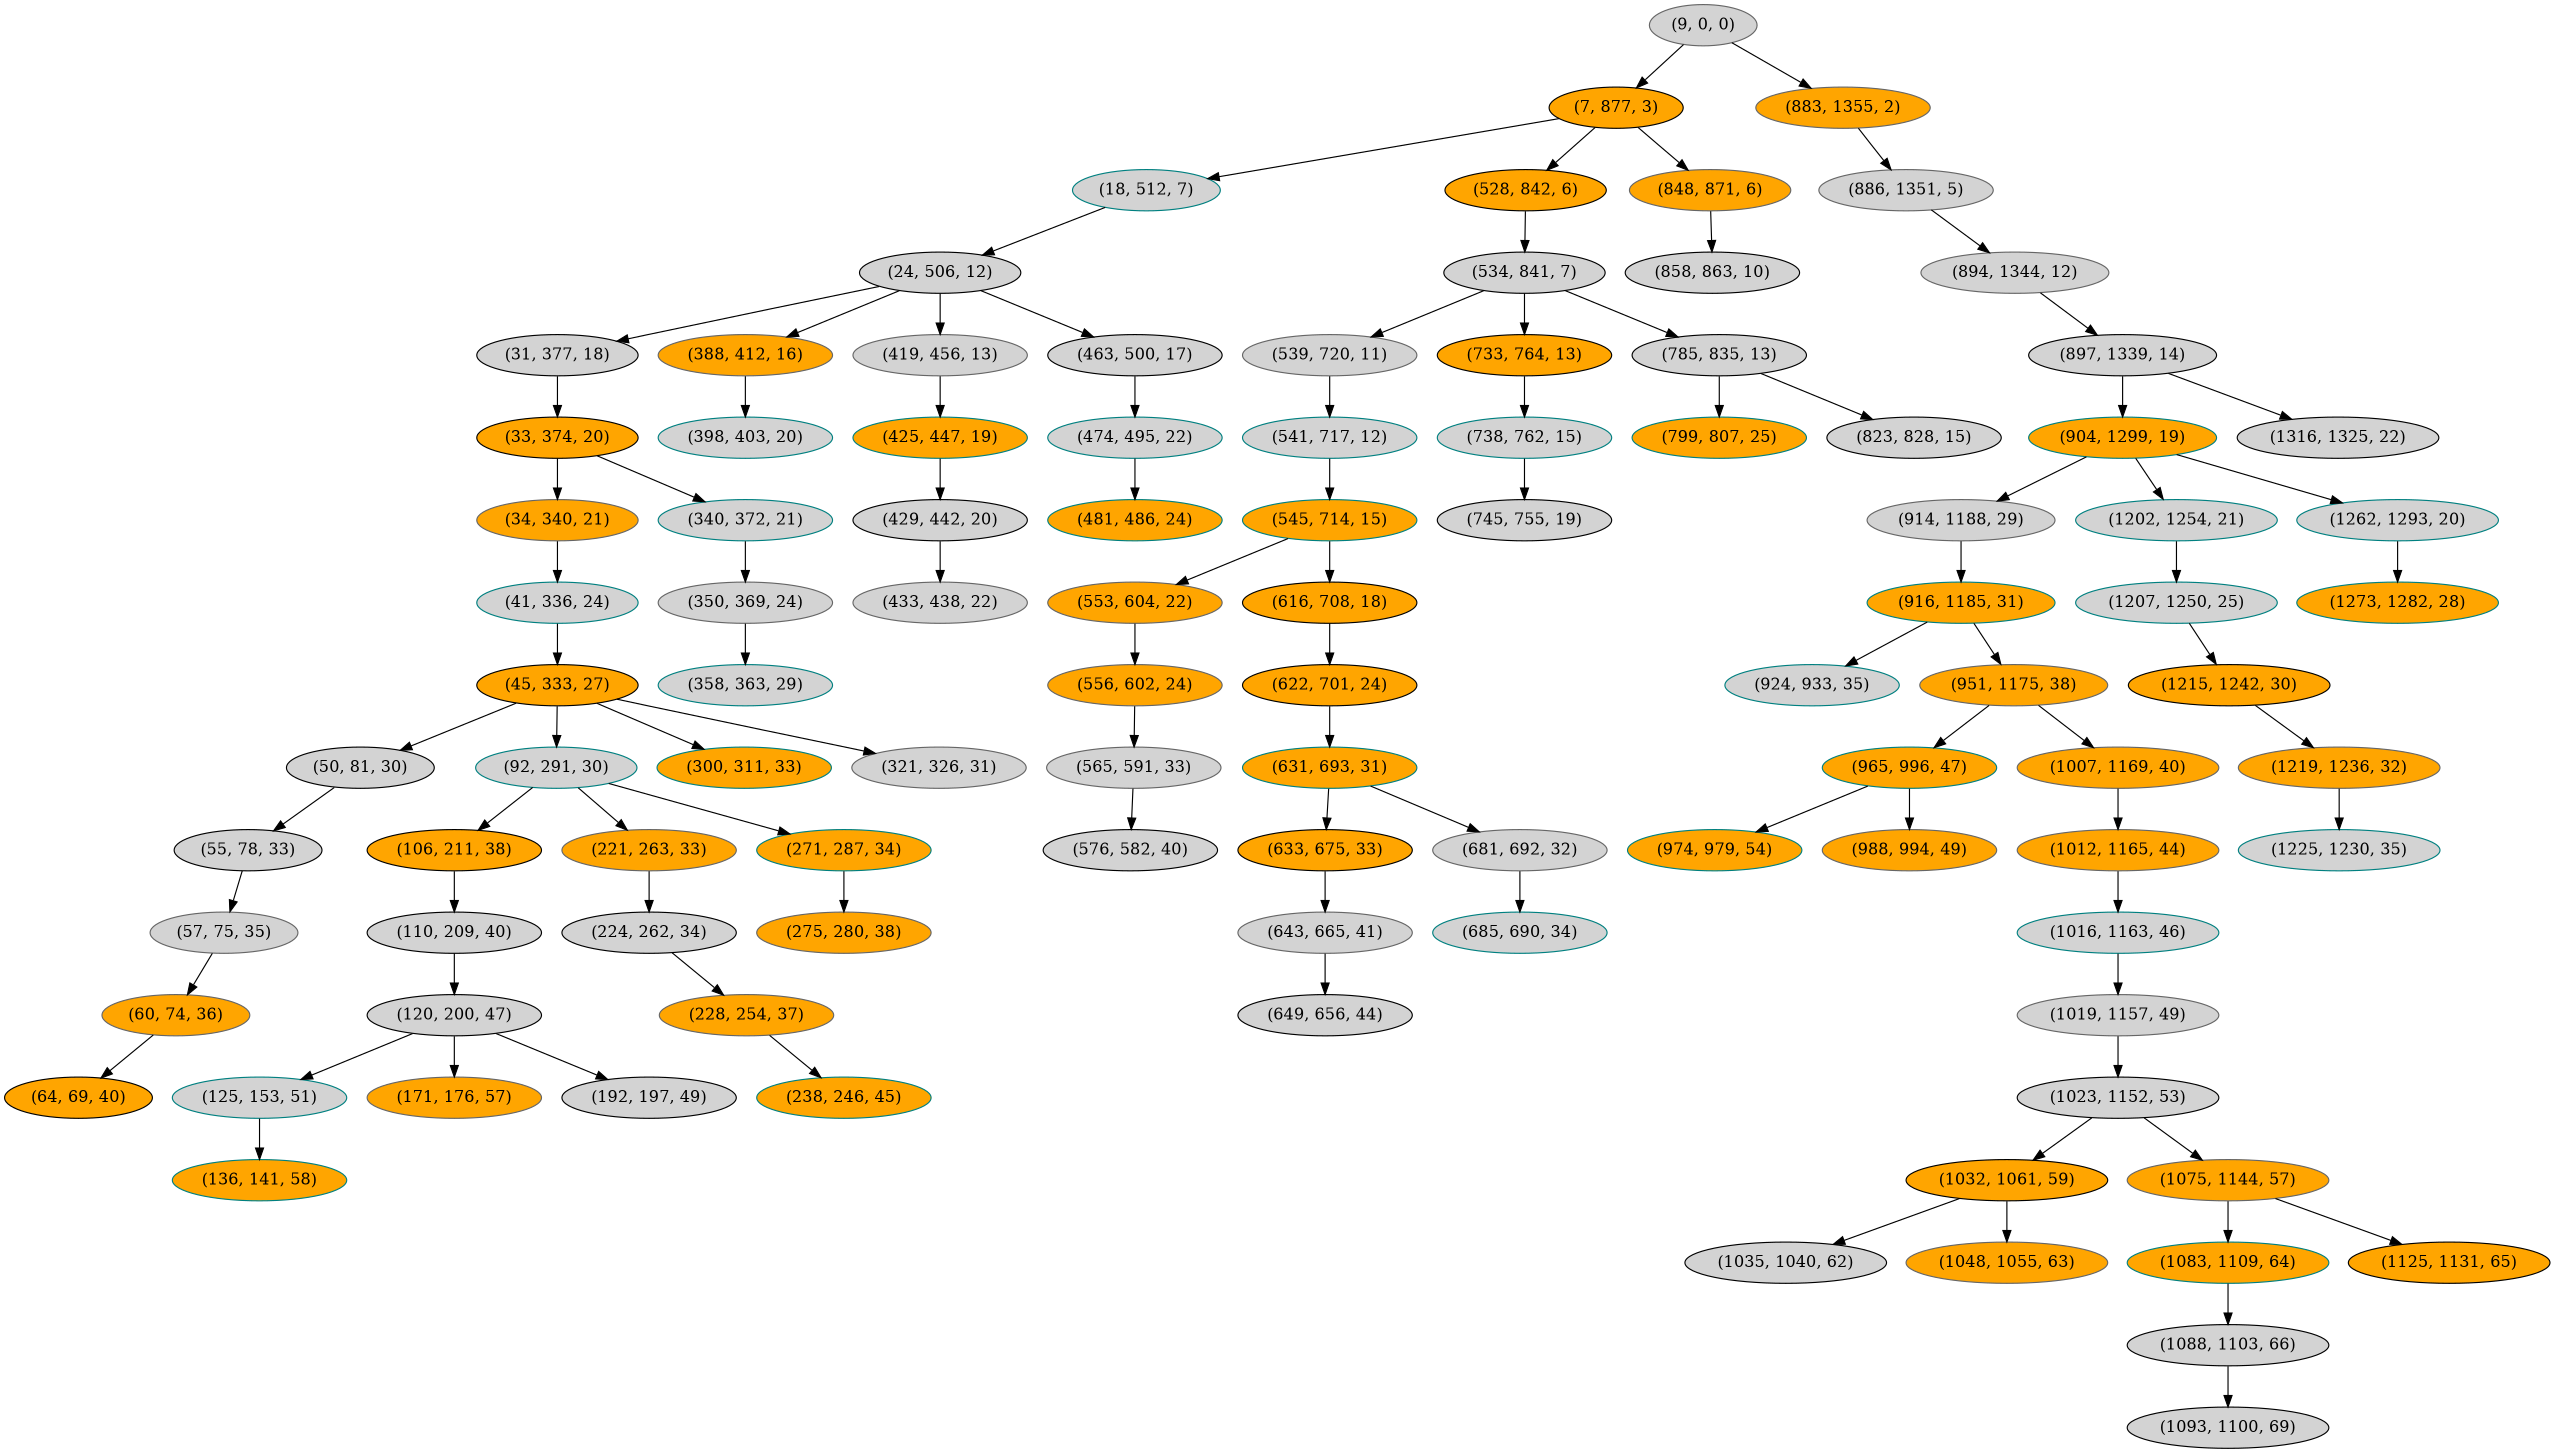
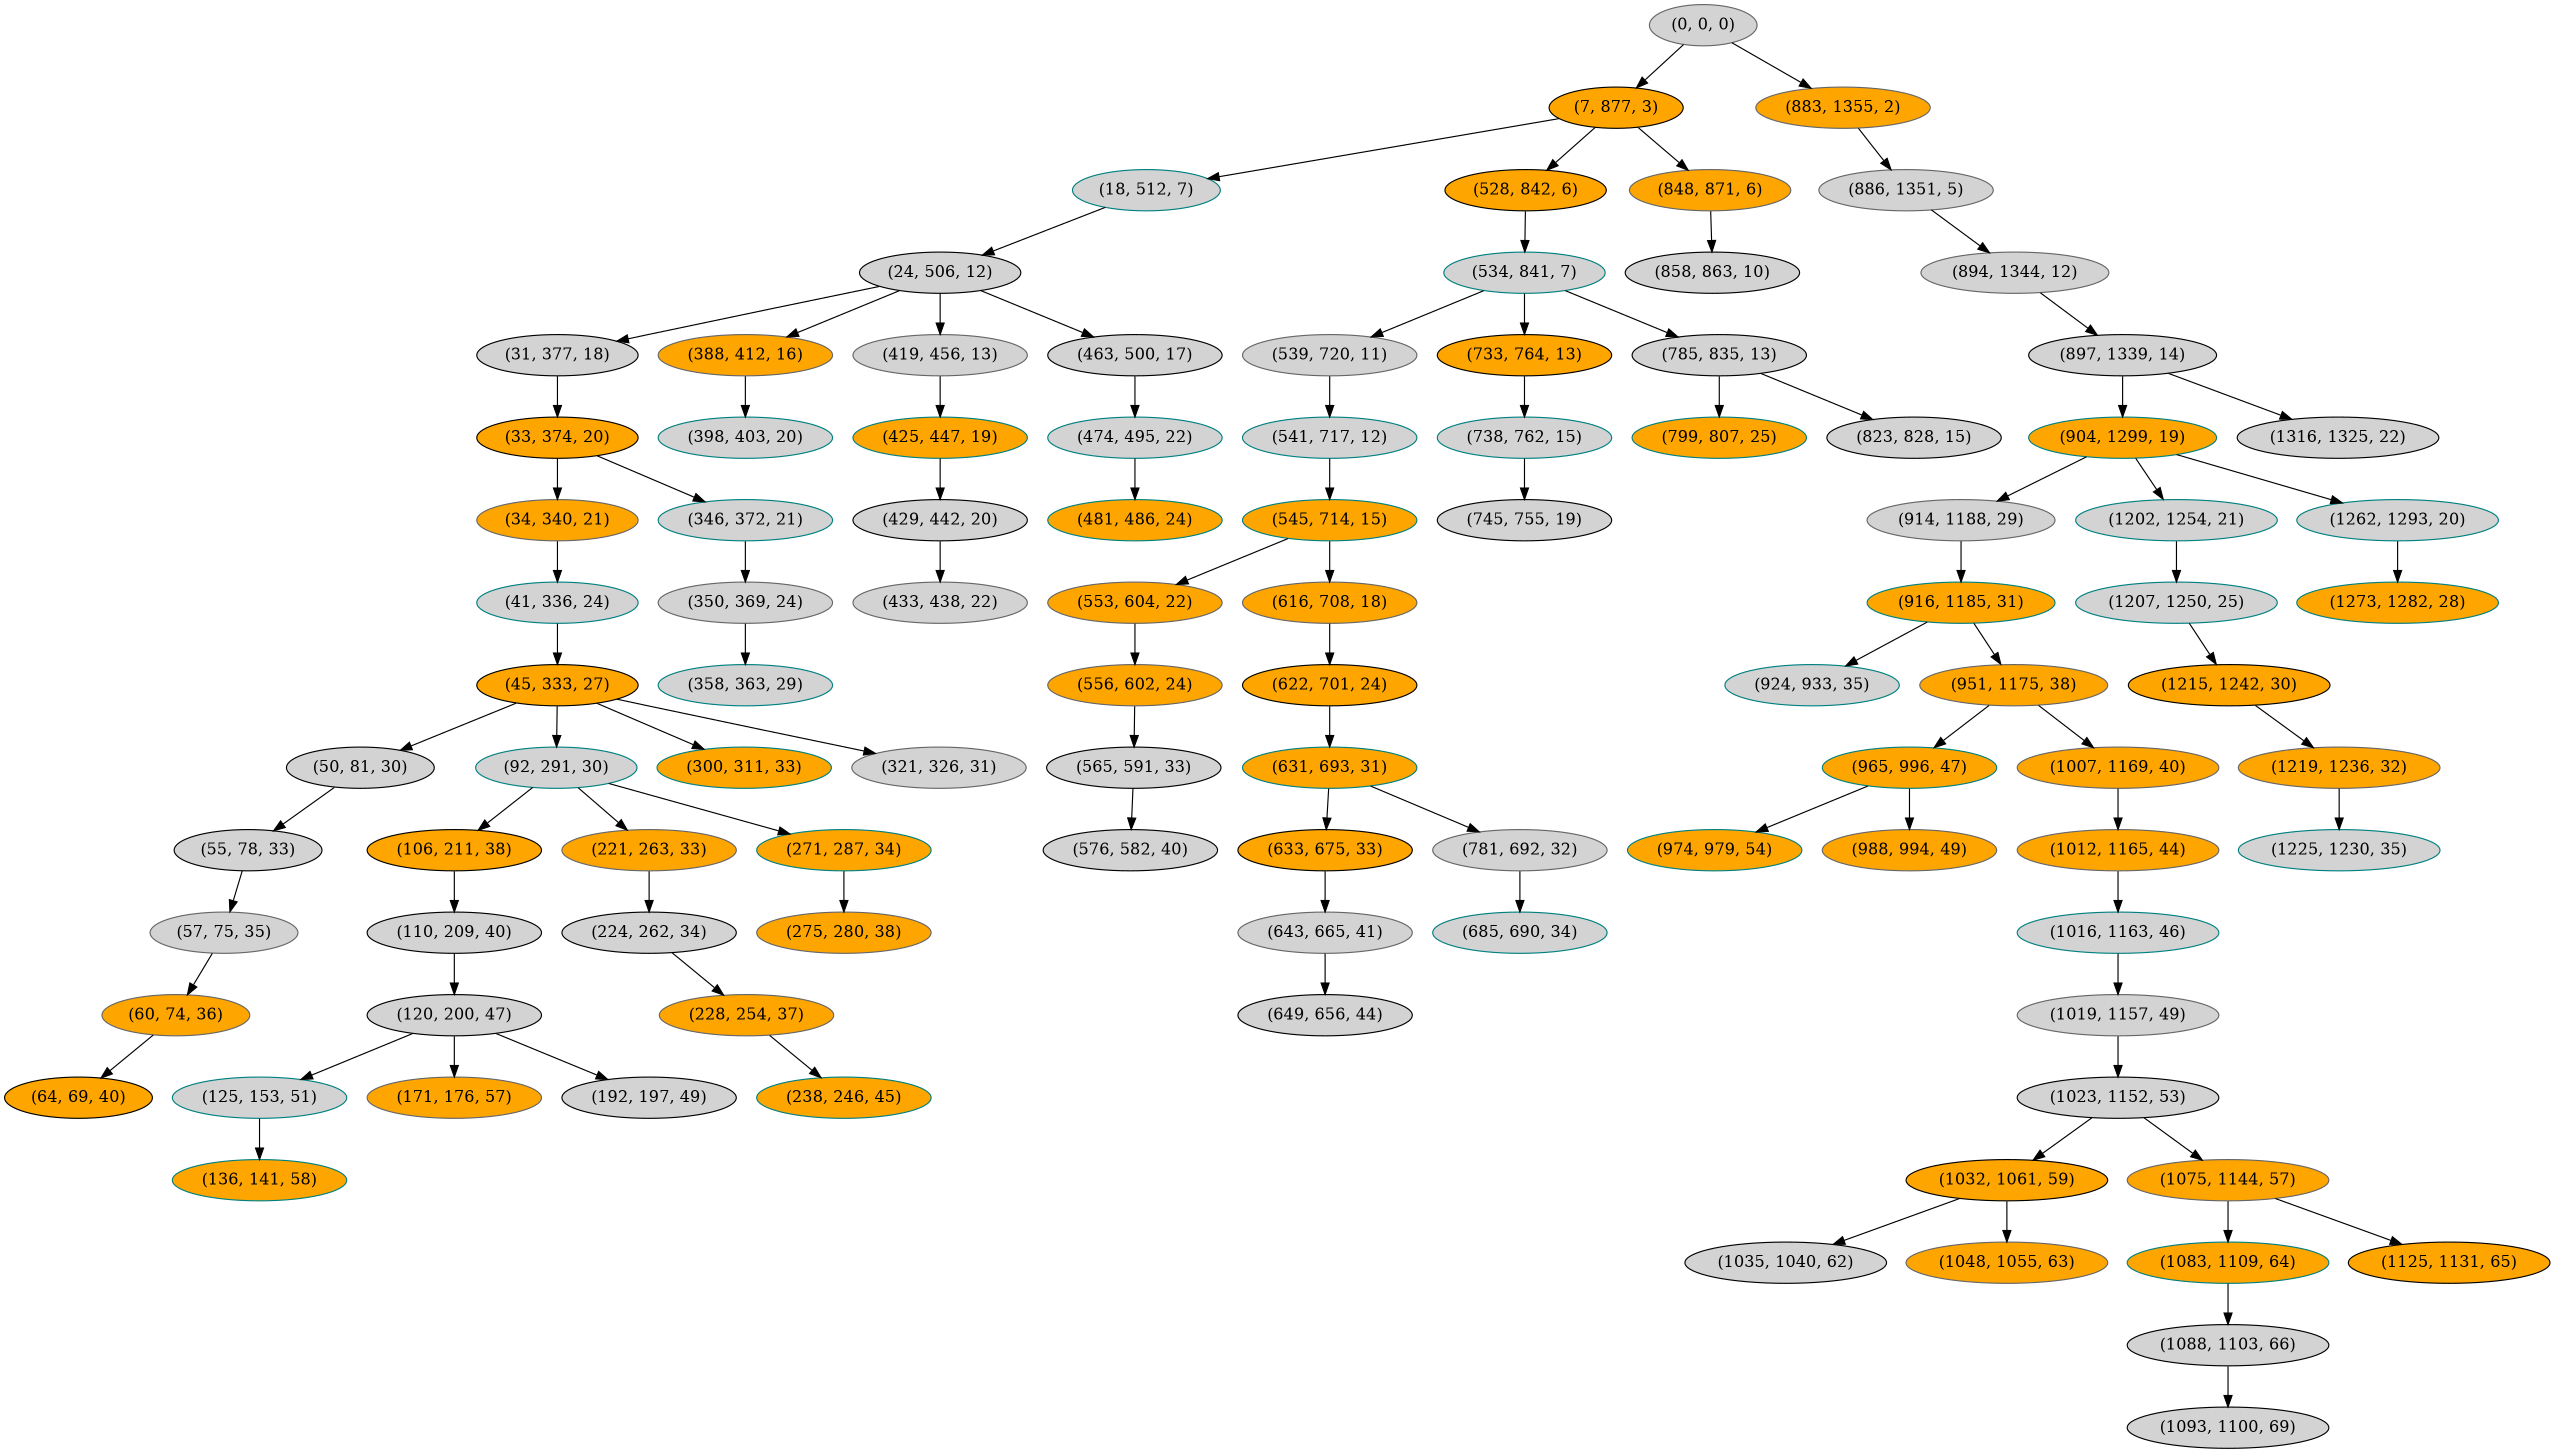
(1703, 25) -> (1703, 25)
(1525, 273) -> (1525, 273)
(745, 520) -> (745, 520)
(1330, 603) -> (1330, 603)
(1134, 768) -> (1134, 768)
(1520, 850) -> (1520, 850)
